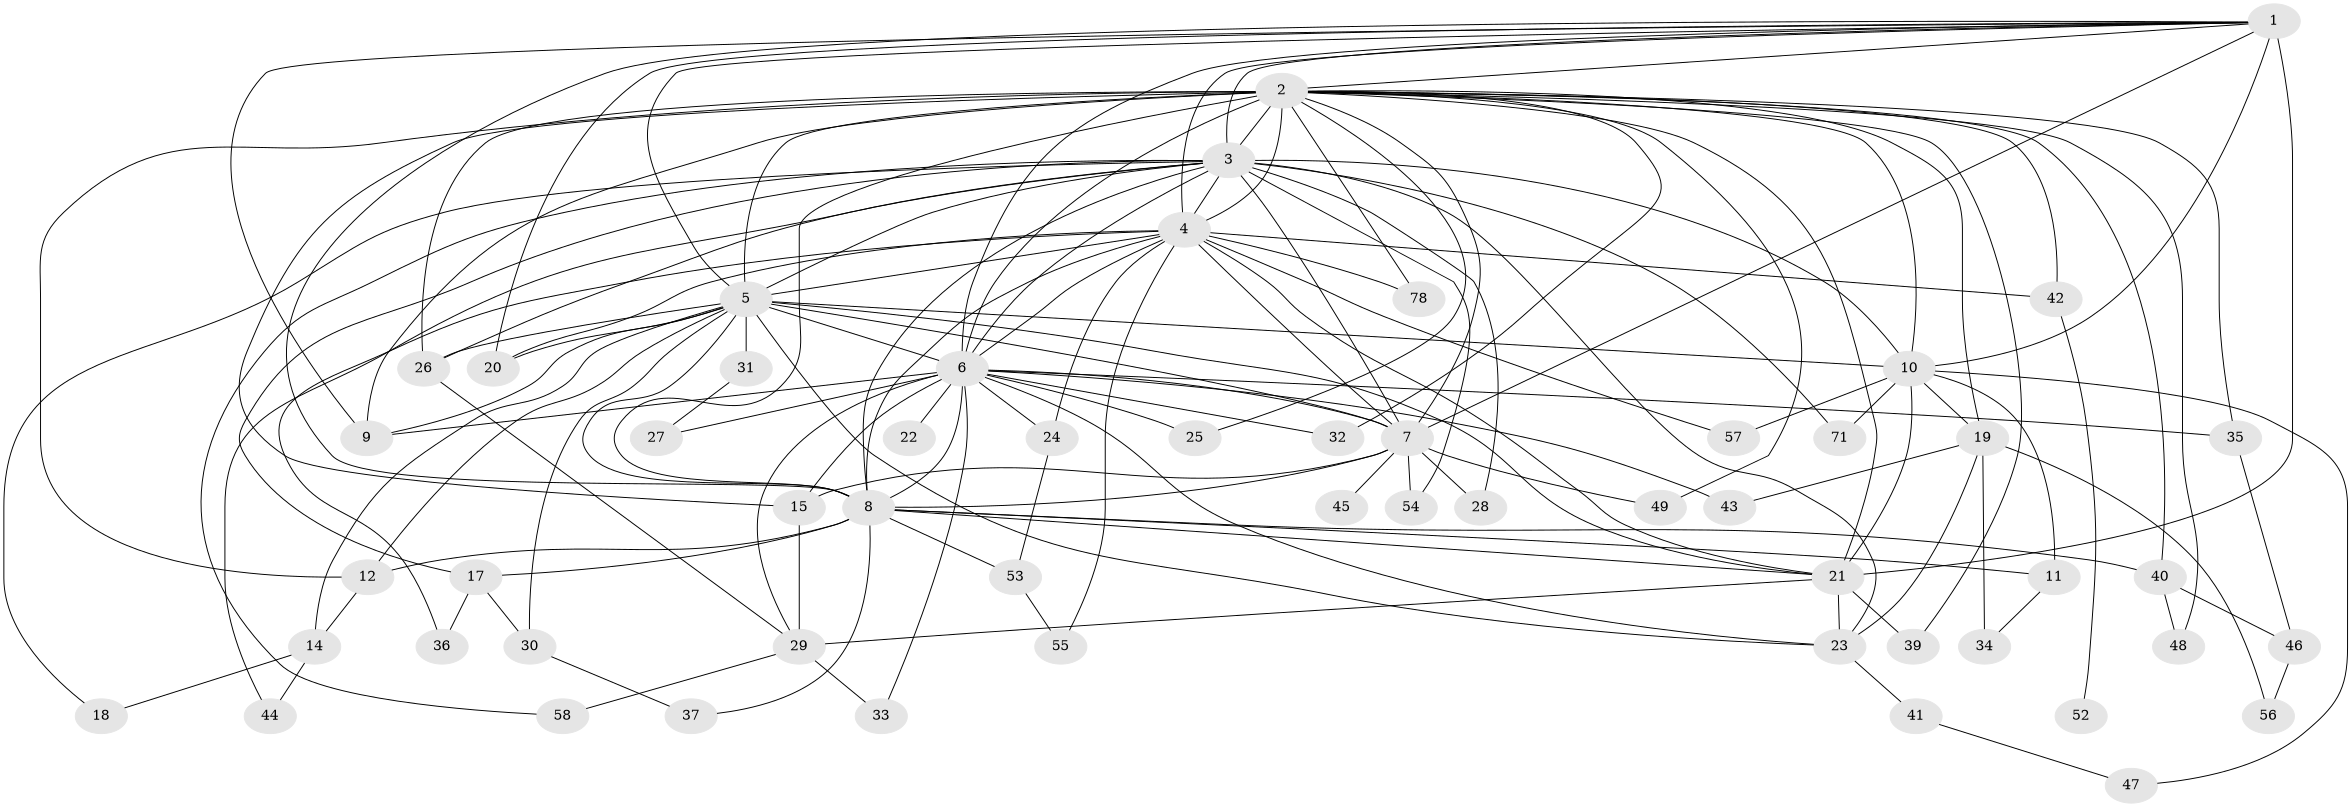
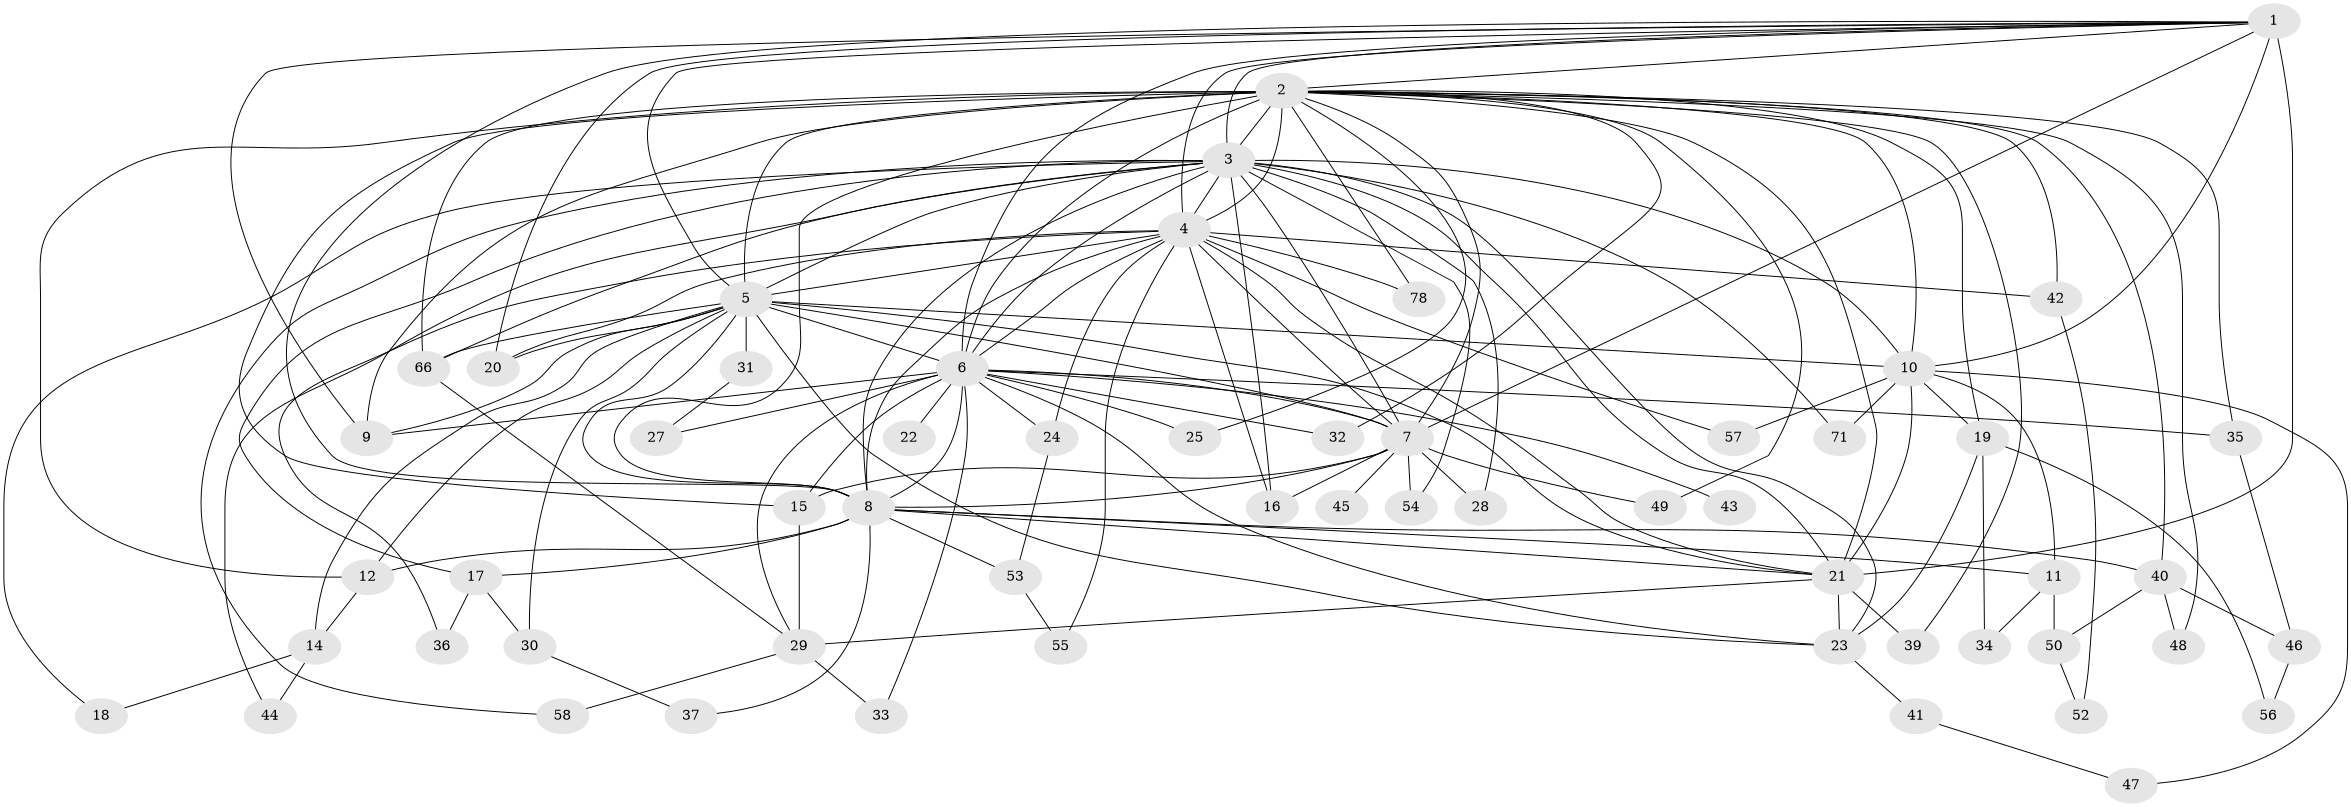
none -> (1542, 331)
(424, 369) -> (424, 369)
(1856, 473) -> none
none -> (1272, 508)
none -> (2054, 647)
